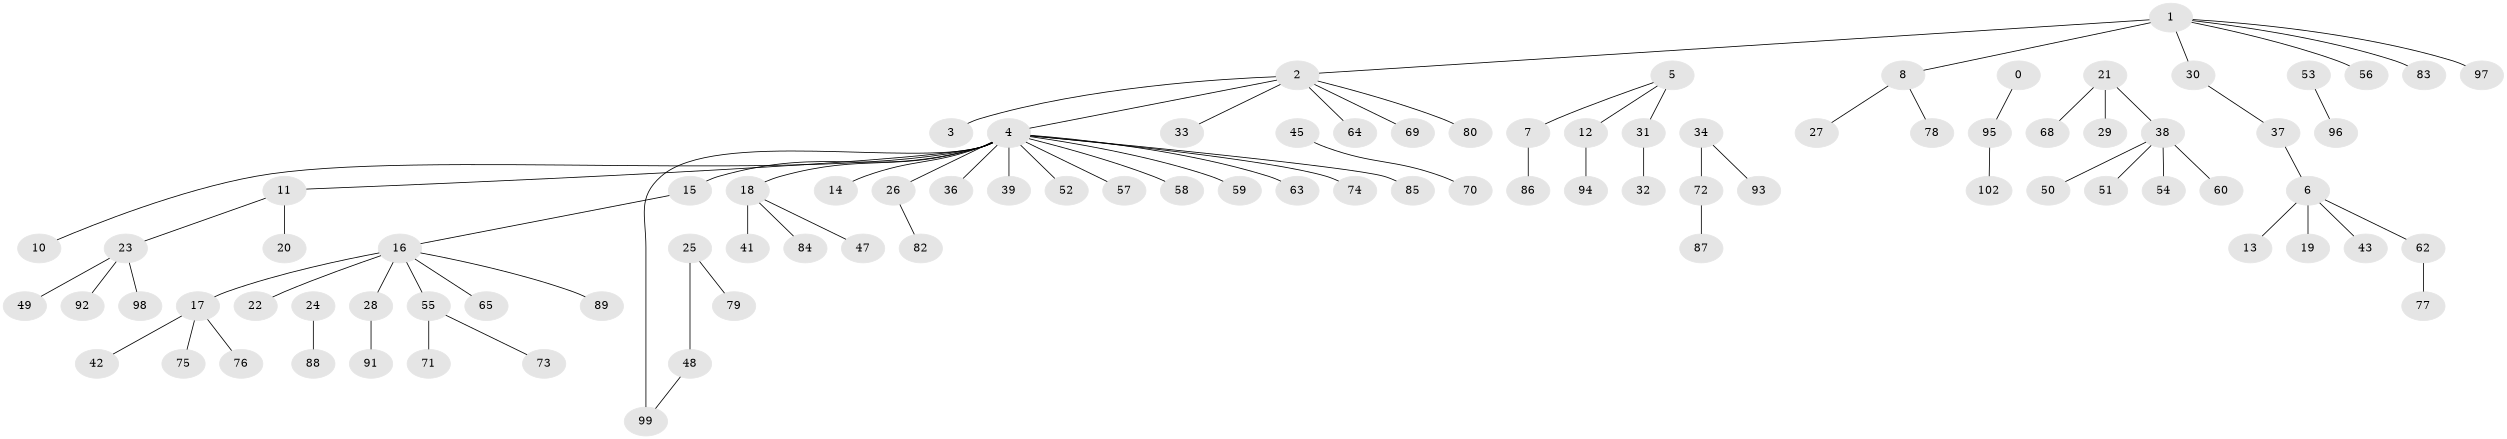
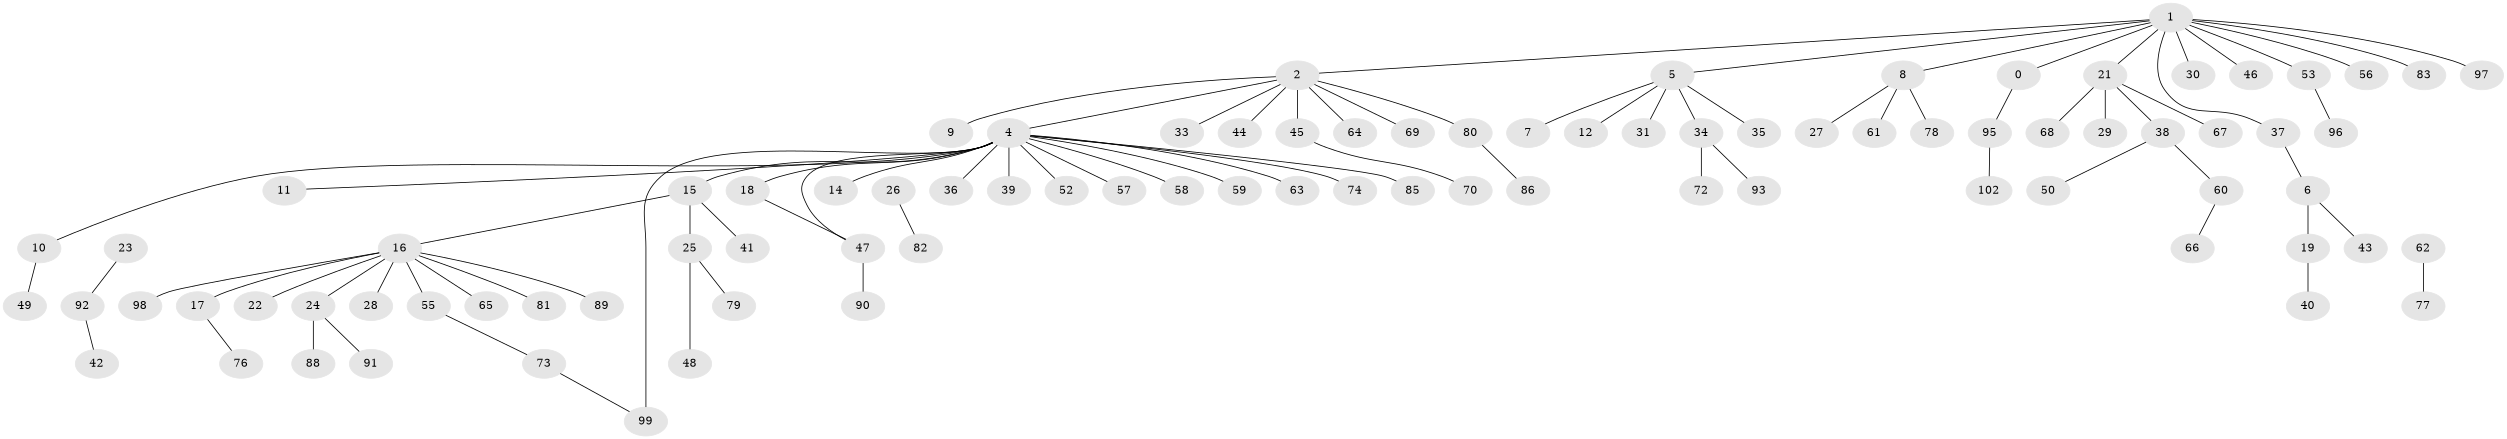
none -> (2241, 45)
none -> (1922, 46)
none -> (2095, 46)
none -> (2138, 47)
none -> (2251, 75)
none -> (1297, 104)
none -> (1687, 104)
(2236, 104) -> (2181, 105)
(951, 133) -> (951, 133)
none -> (1240, 133)
none -> (1759, 133)
none -> (1874, 133)
none -> (2221, 133)
(951, 162) -> (806, 177)
(1528, 162) -> (1499, 162)
(1586, 191) -> none
(1644, 191) -> none
(2106, 191) -> none
(2164, 191) -> none
(205, 220) -> none
none -> (690, 220)
(748, 220) -> (719, 219)
(2366, 220) -> none
(284, 248) -> none
(805, 248) -> none
(1701, 248) -> none
none -> (2193, 248)
(2250, 248) -> none
(75, 277) -> (32, 277)
(133, 277) -> (267, 272)
none -> (357, 277)
none -> (544, 306)
none -> (863, 306)
none -> (2308, 306)
(147, 335) -> (90, 335)
(371, 335) -> (342, 335)
(184, 364) -> none
(429, 364) -> none
(668, 393) -> (595, 393)
